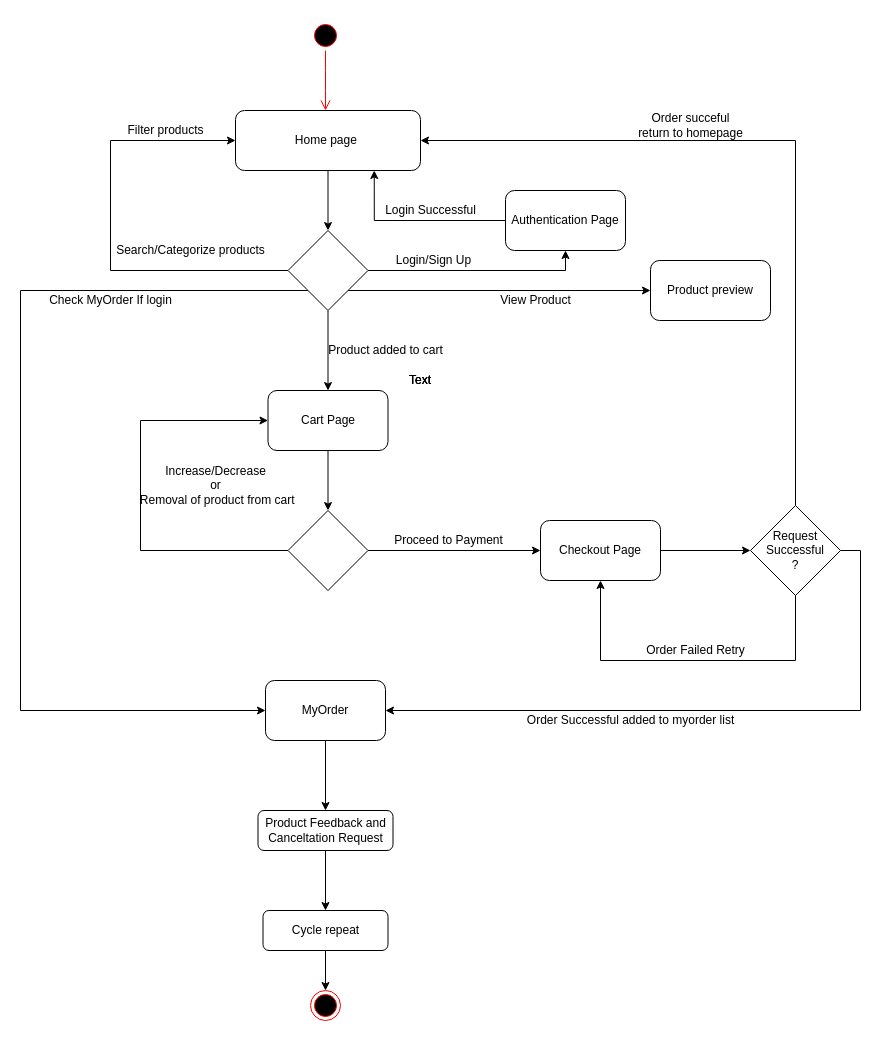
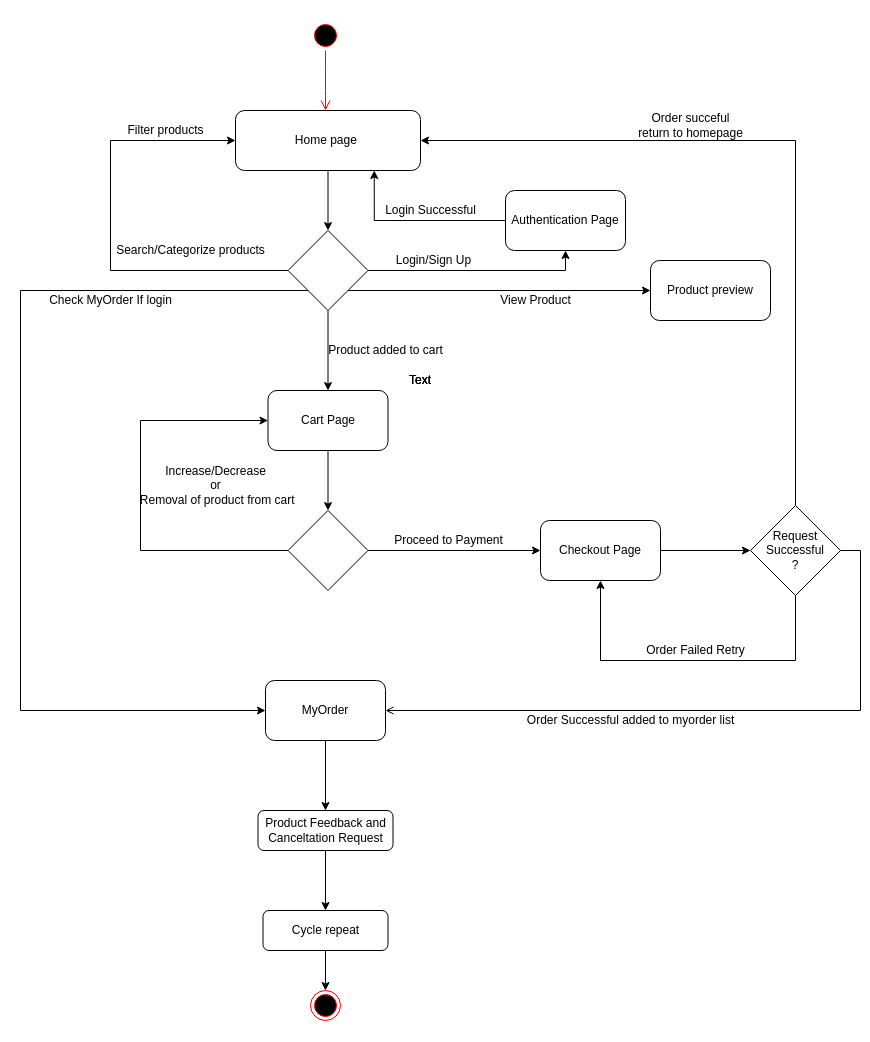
(393, 711) -> (391, 711)
